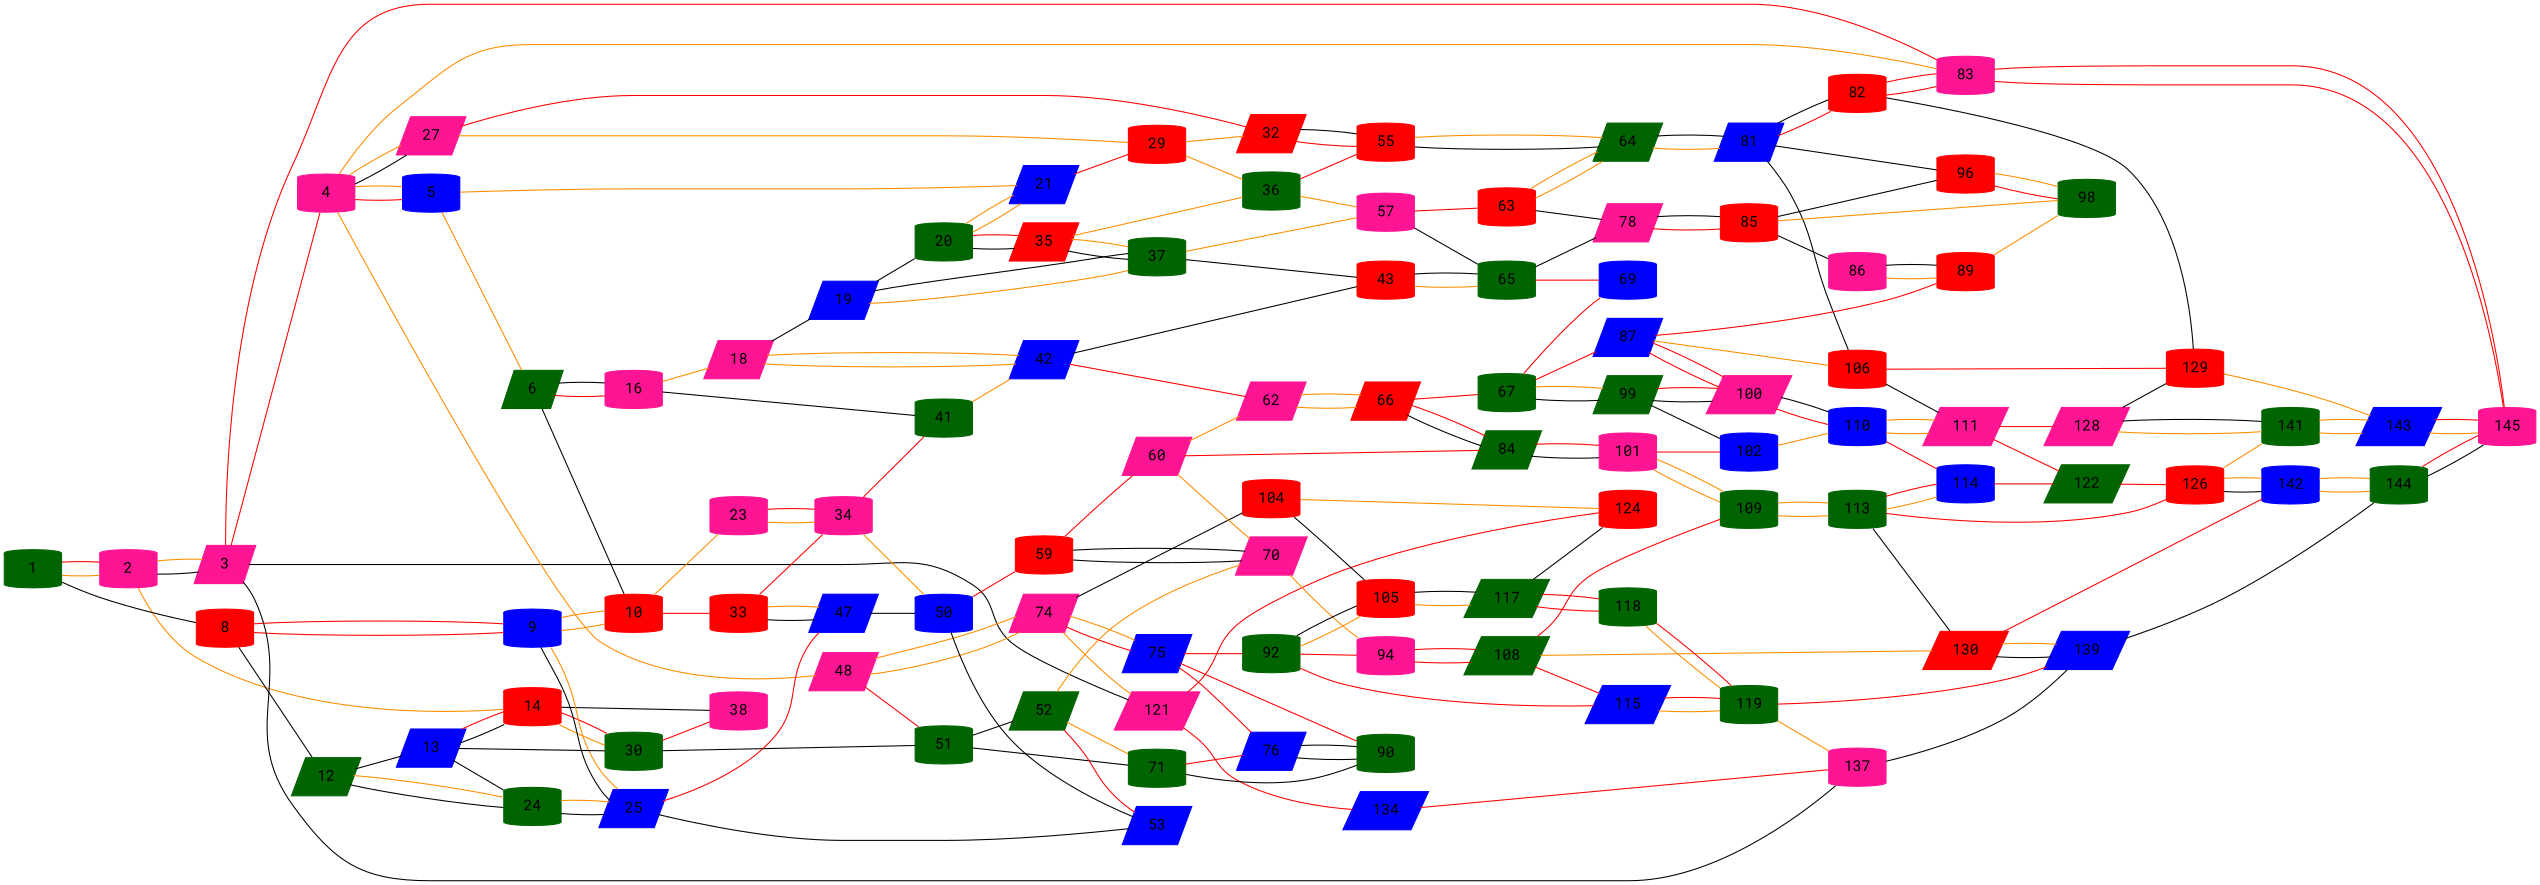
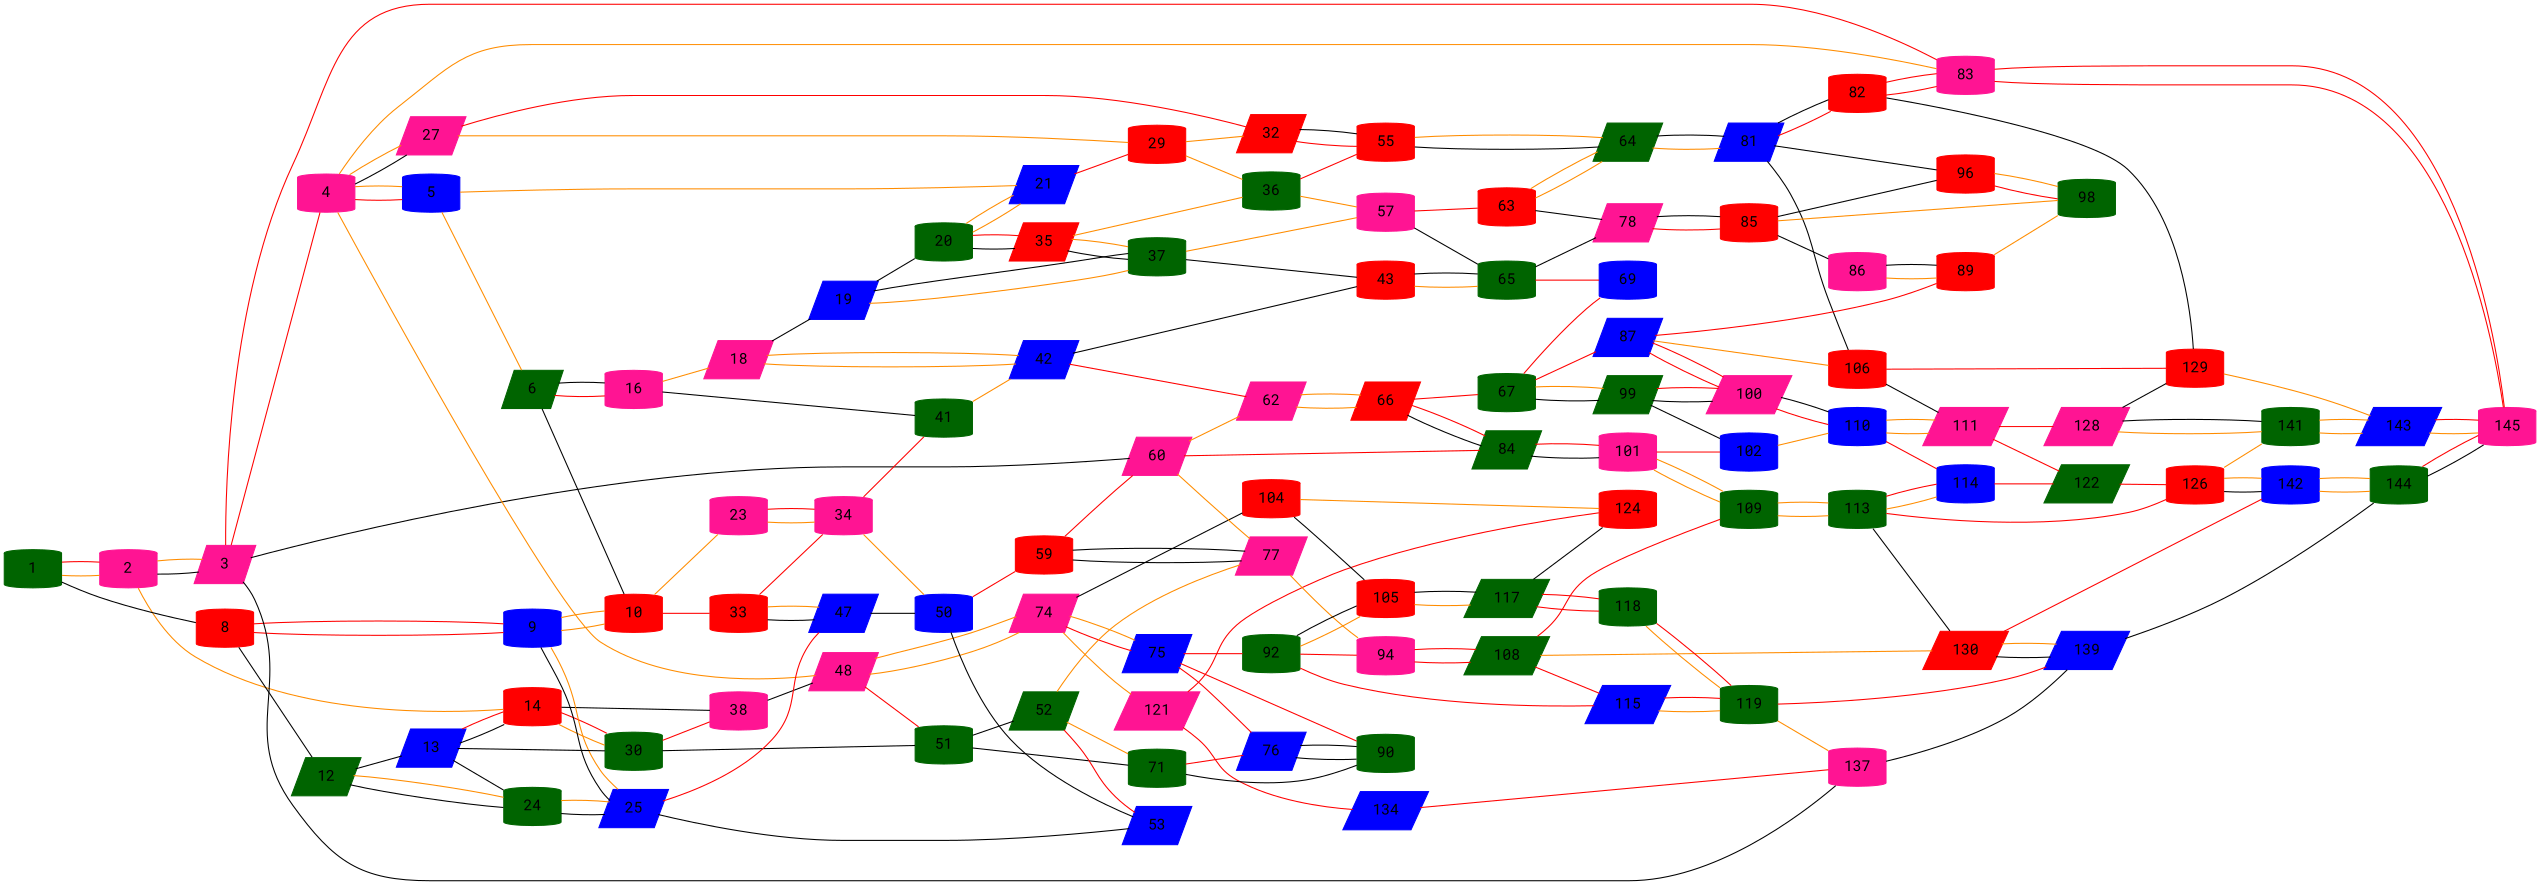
(1271, 556) -> (1271, 556)
(714, 565) -> (686, 476)
none -> (786, 693)
